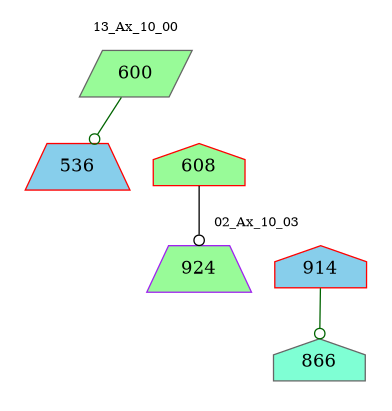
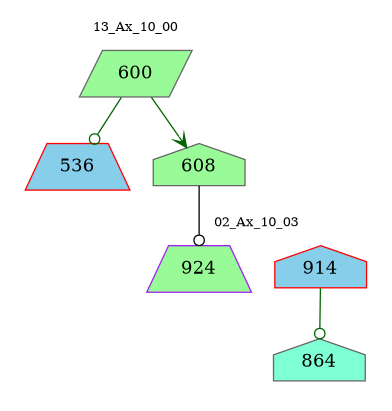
none -> (165, 117)
(199, 167) -> (199, 167)
(319, 362) -> (319, 362)
